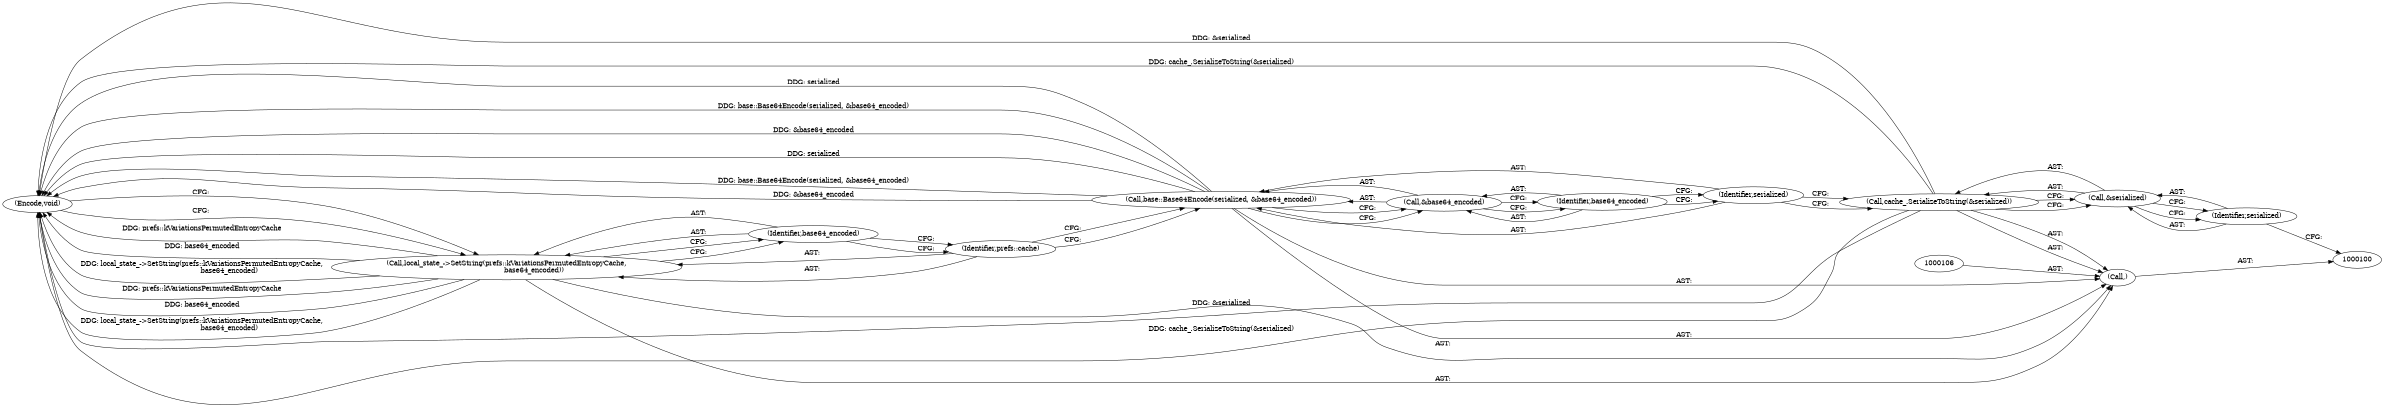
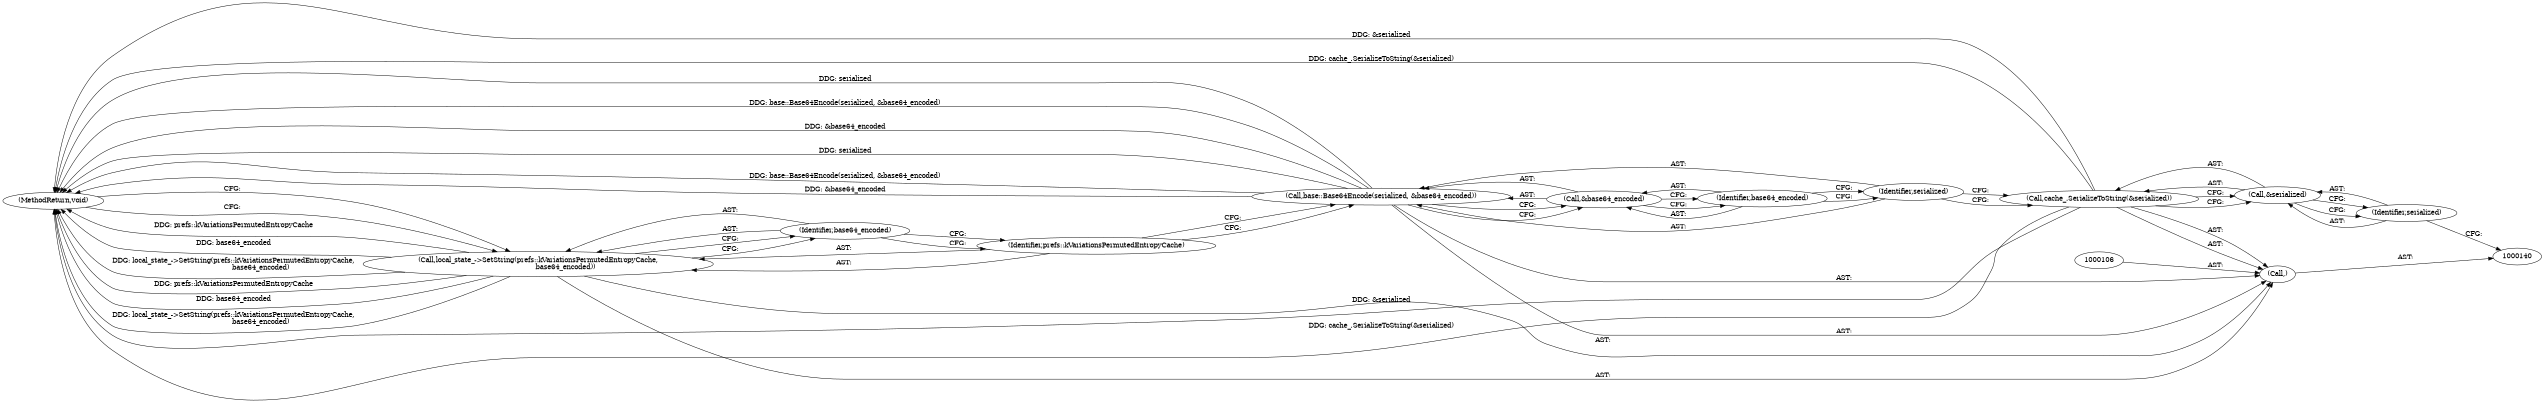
(37, 204) -> (53, 201)
(1001, 249) -> (1096, 246)
(2357, 260) -> (2517, 257)
